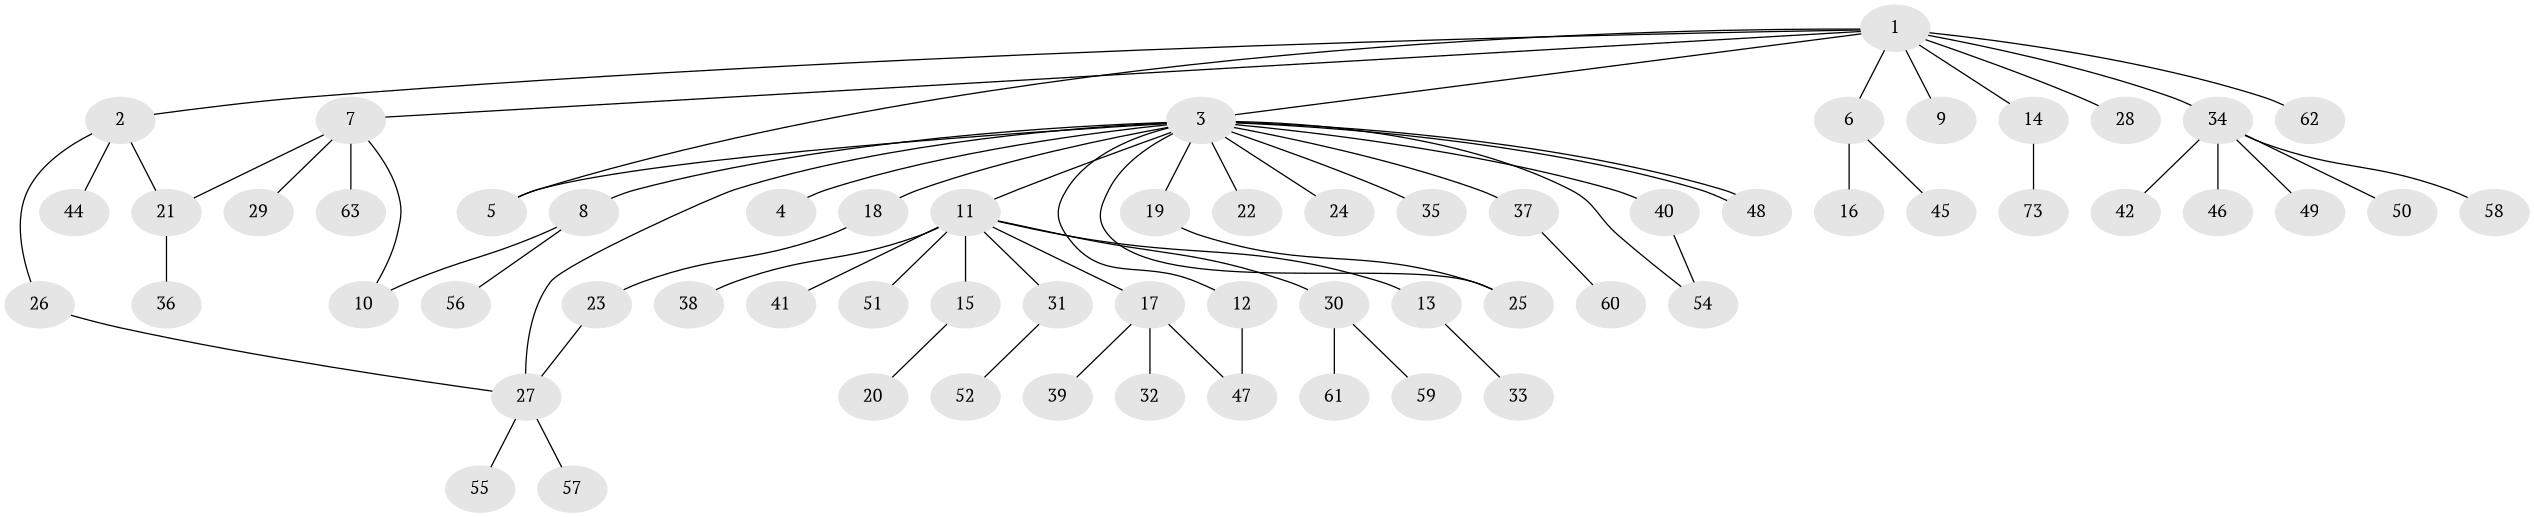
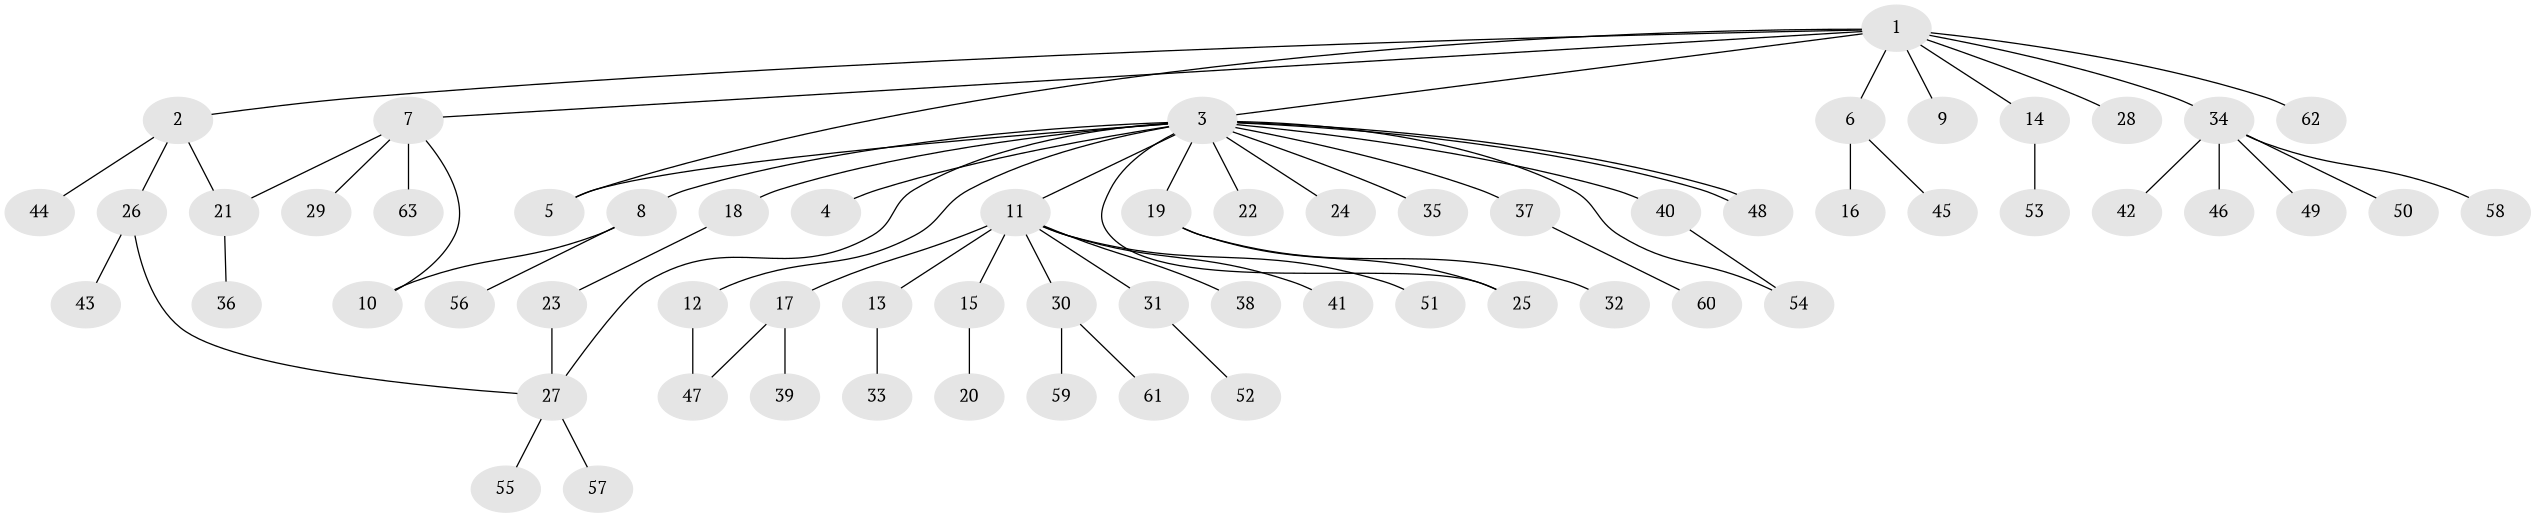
(2034, 213) -> (2035, 213)
none -> (86, 305)
(1150, 351) -> (1417, 259)
